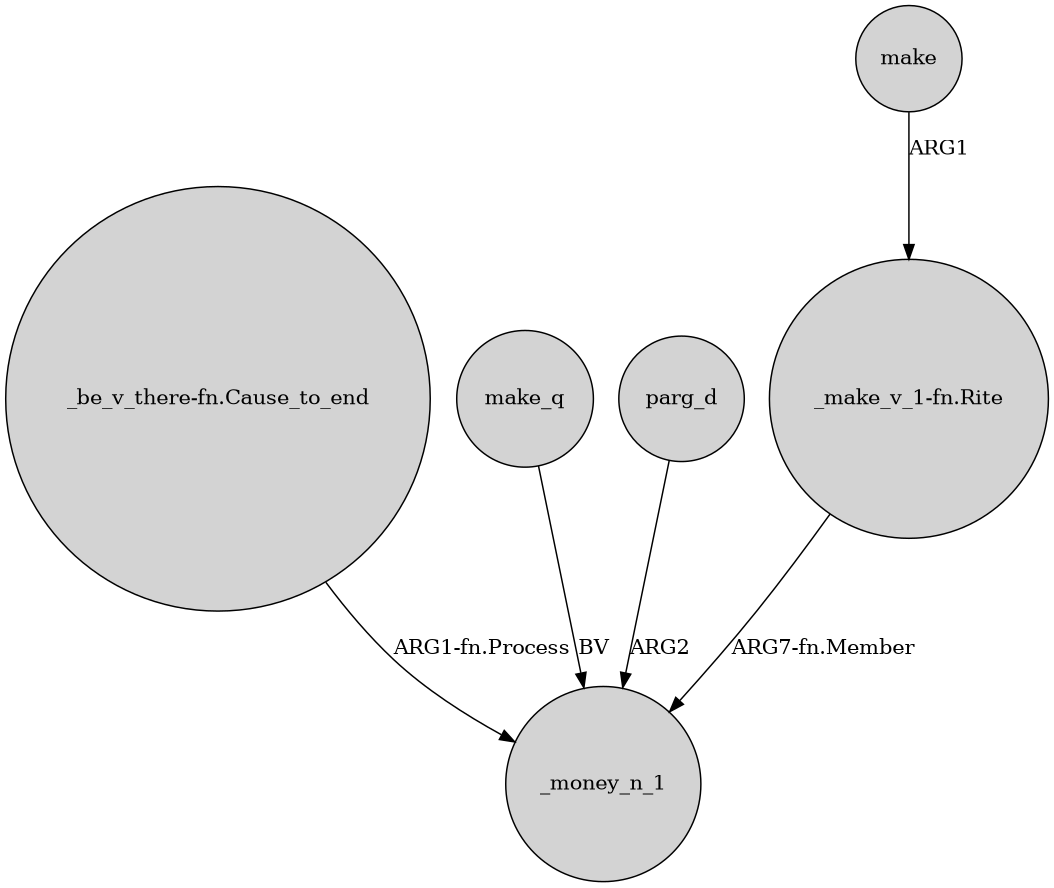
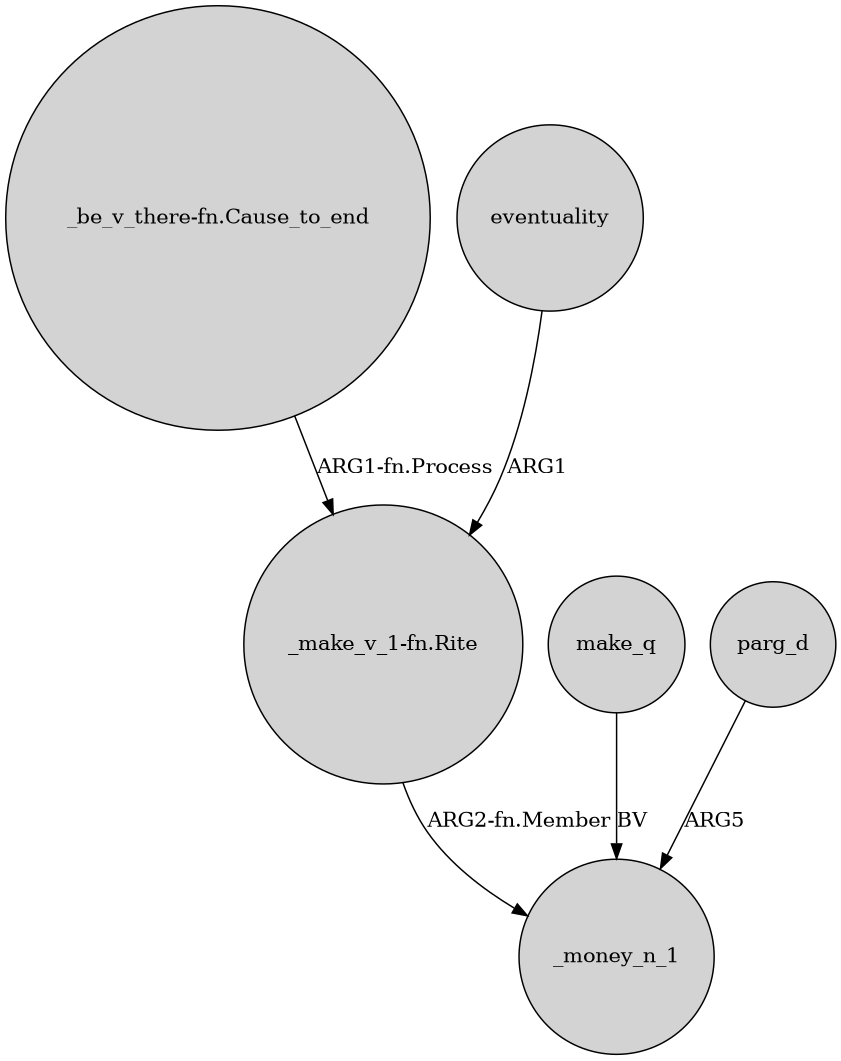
(909, 59) -> (550, 218)
(660, 649) -> (715, 821)
(823, 649) -> (519, 821)
(404, 669) -> (311, 458)
